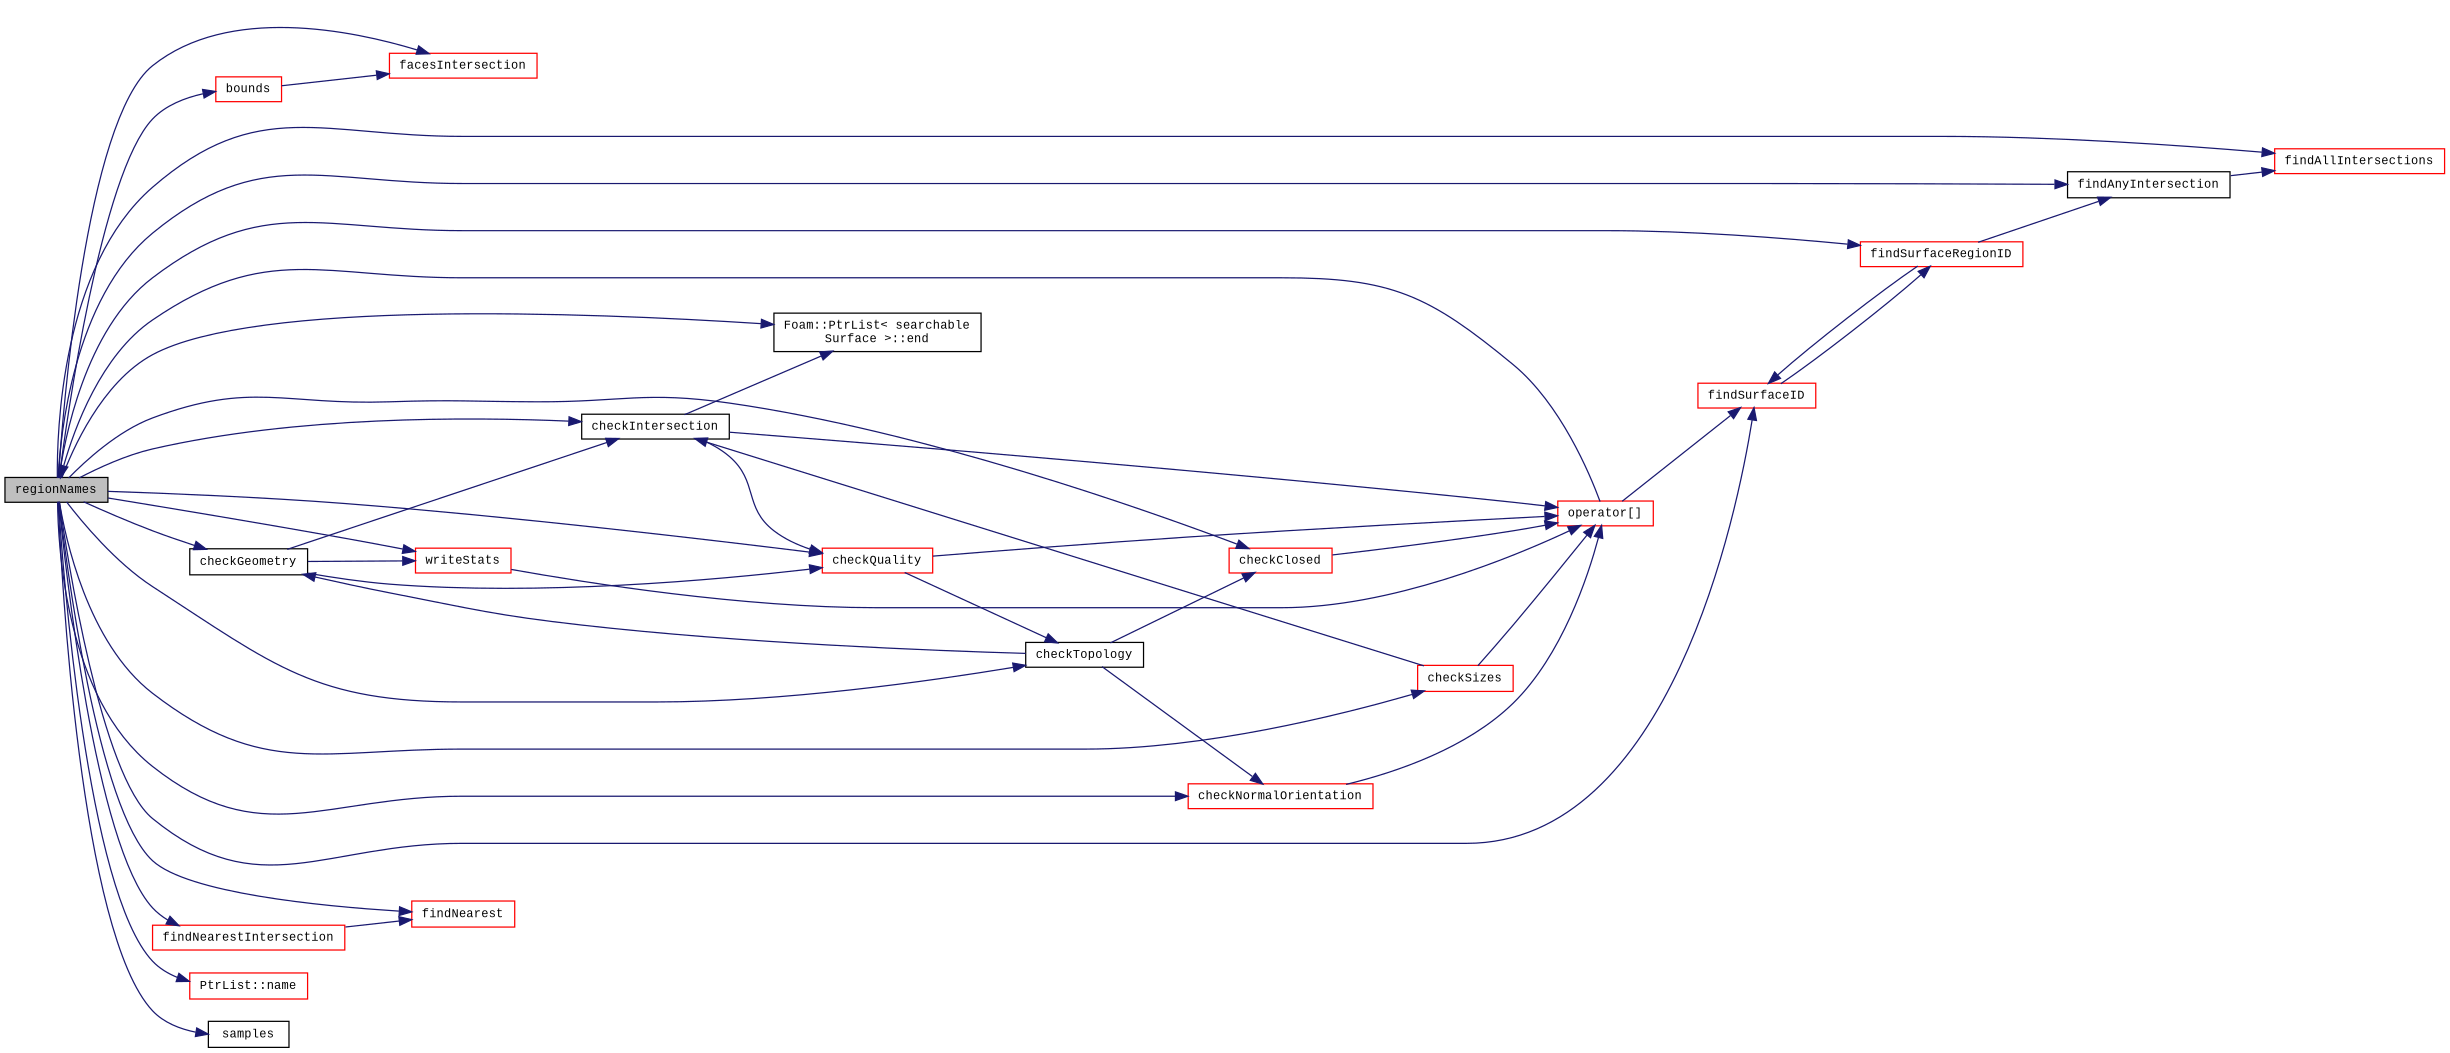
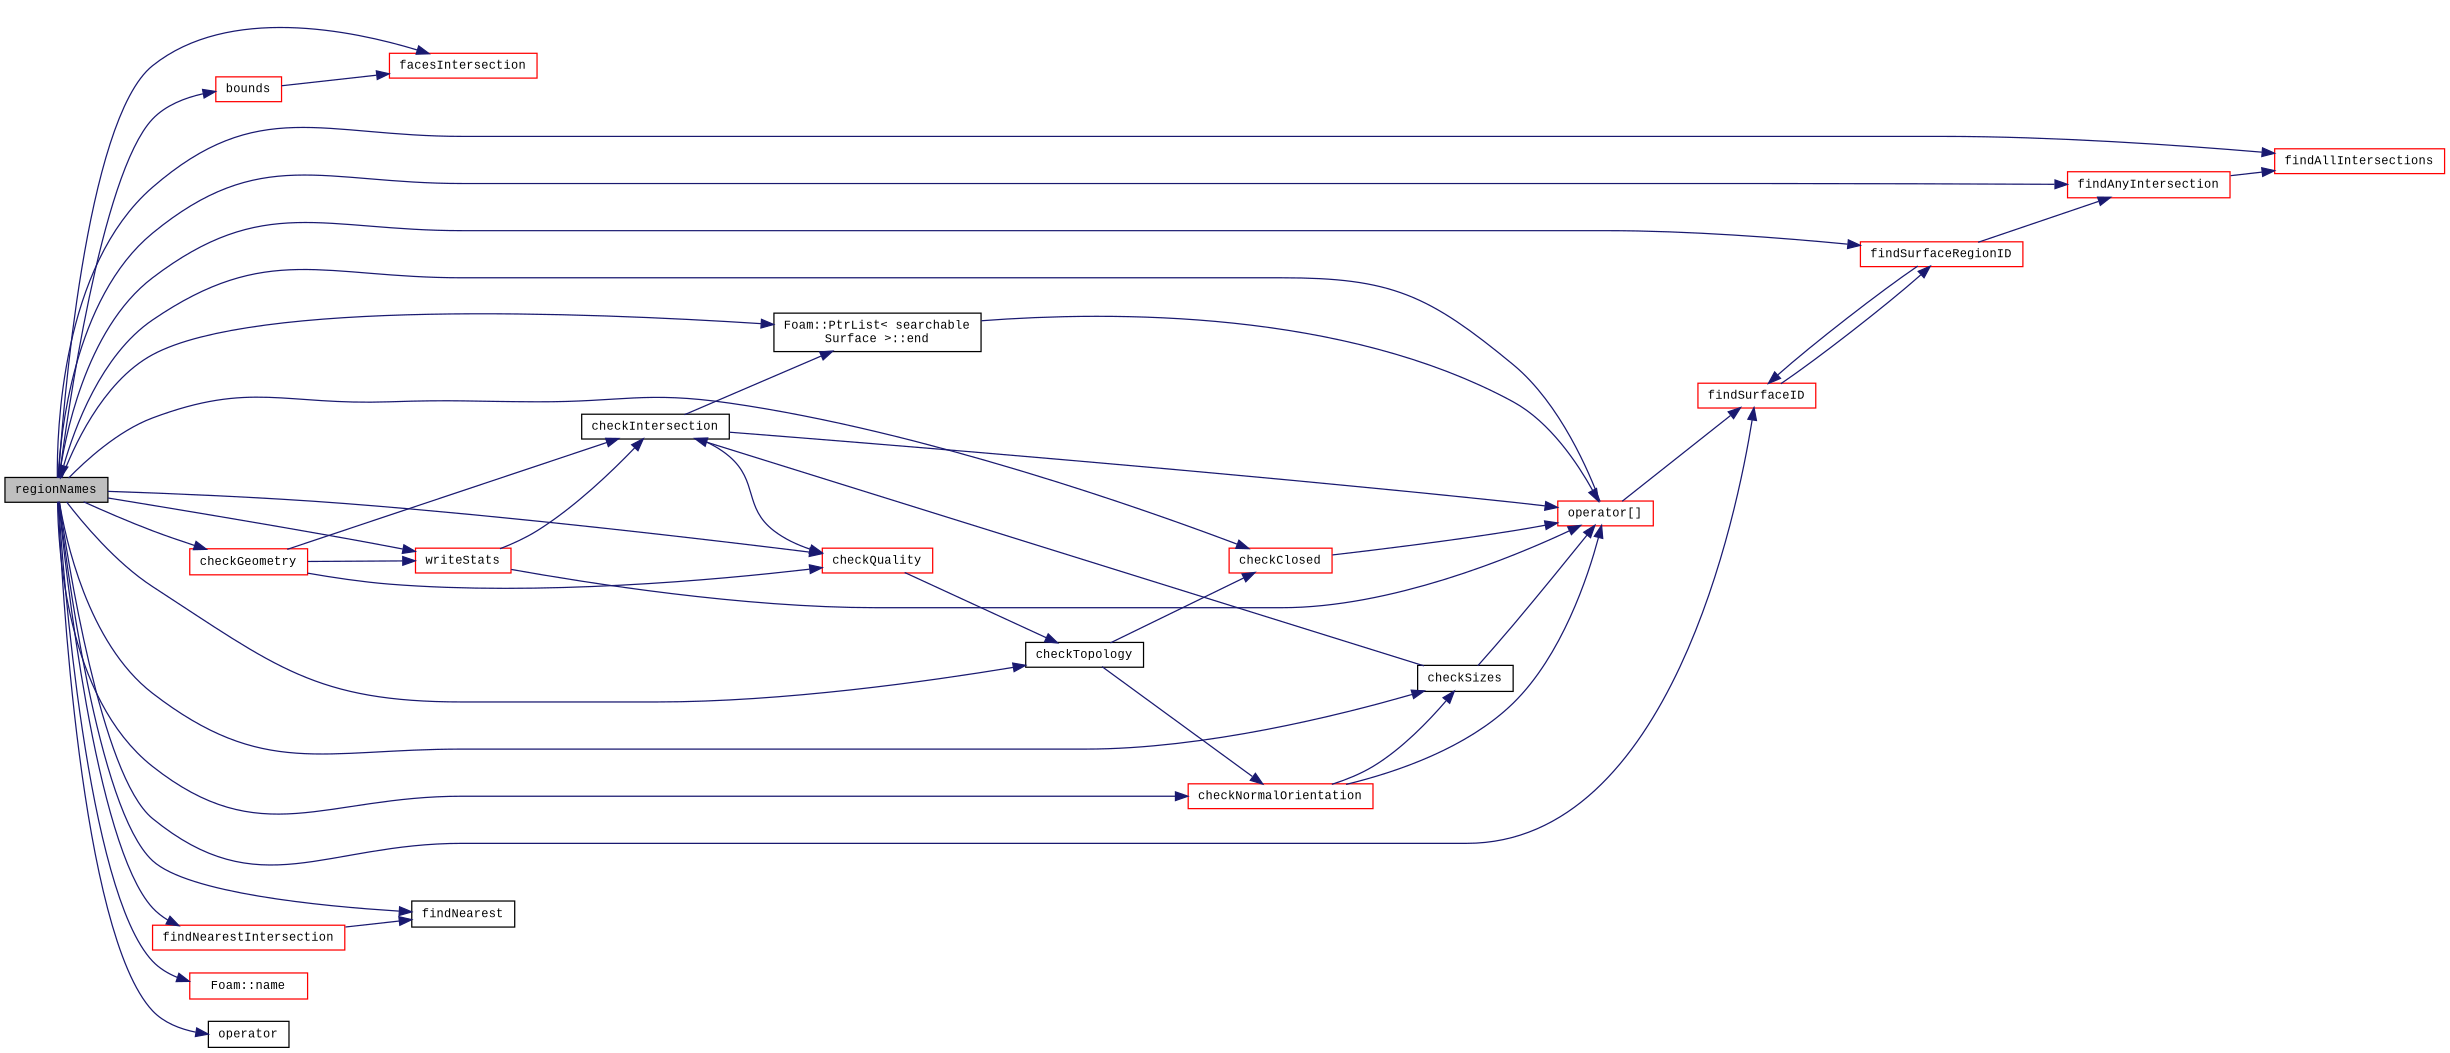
(2149, 185) -> (2149, 185)
(320, 425) -> (572, 505)
(1239, 534) -> (1313, 335)
(249, 562) -> (249, 562)
(668, 634) -> none
(1465, 678) -> (1465, 678)
none -> (1395, 751)
(463, 914) -> (463, 914)
(249, 986) -> (249, 986)
(249, 1034) -> (249, 1034)
